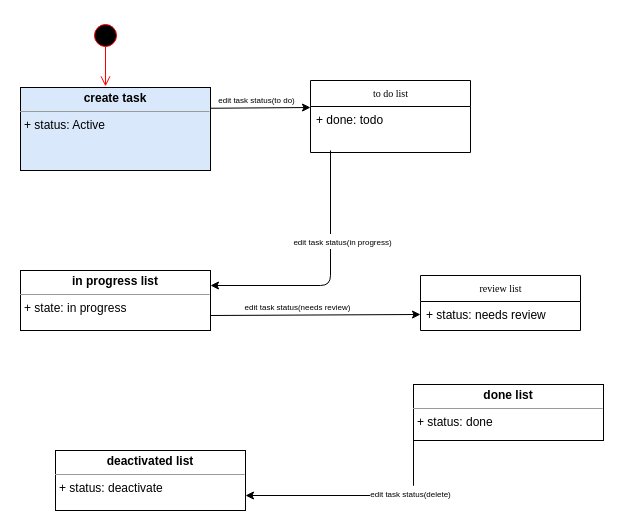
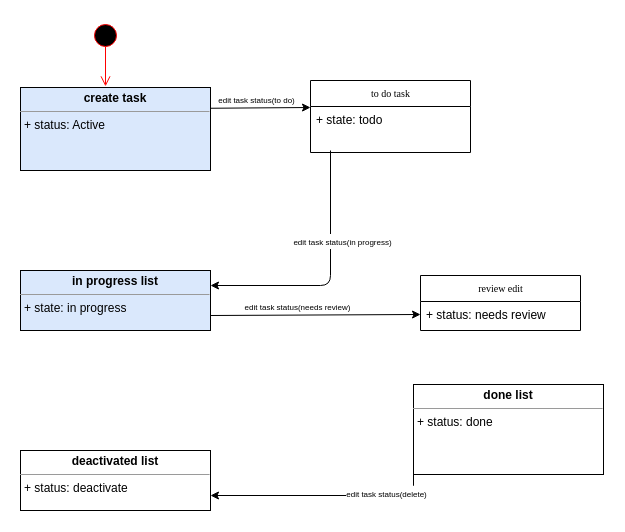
(391, 94) -> (391, 94)
(352, 121) -> (356, 121)
(501, 289) -> (501, 289)
(116, 301) -> (116, 301)
(509, 413) -> (509, 430)
(151, 481) -> (116, 481)
